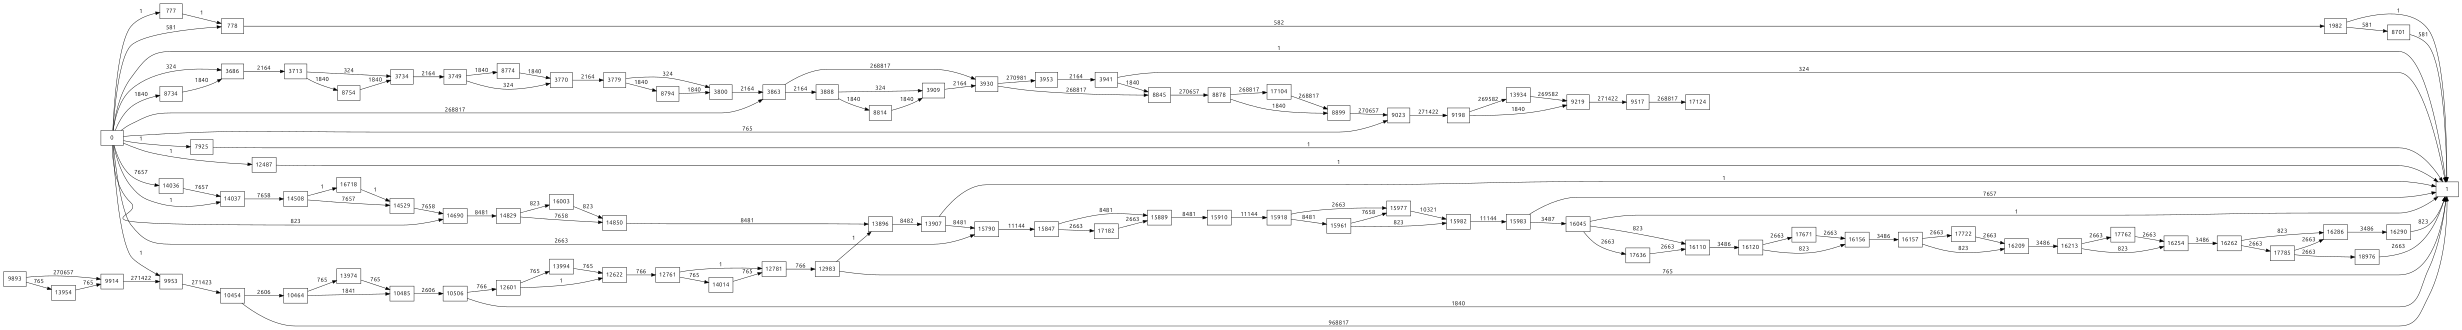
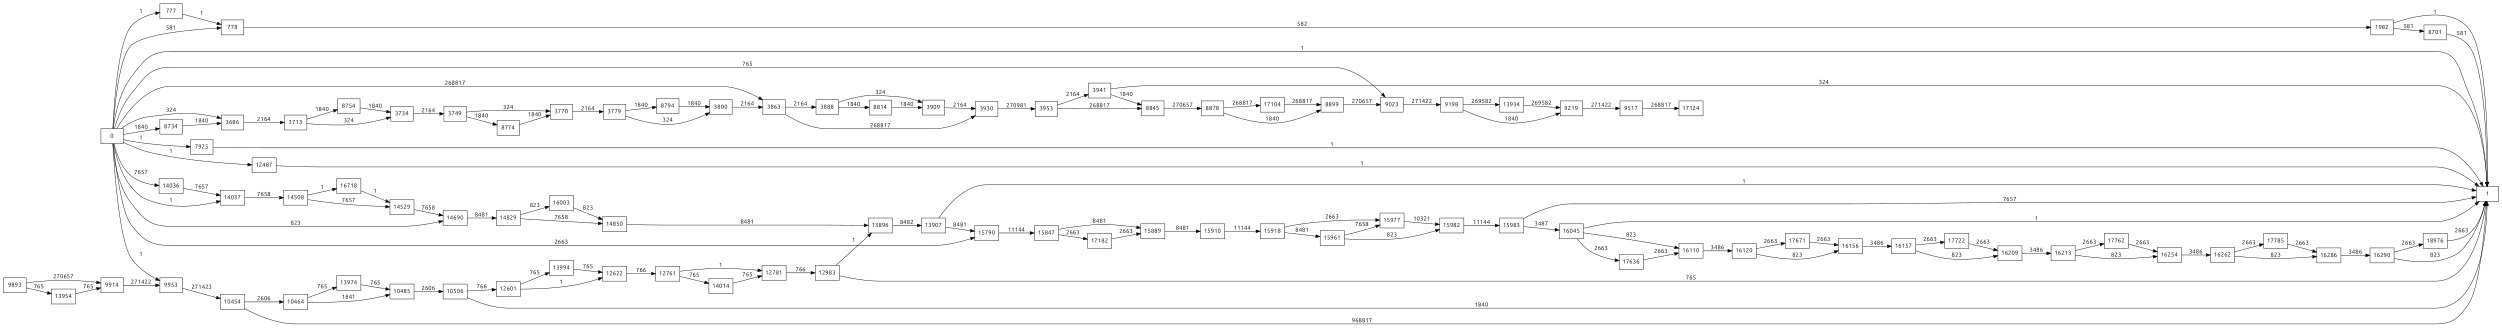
(1071, 93) -> (1098, 109)
(2323, 256) -> (2407, 249)
